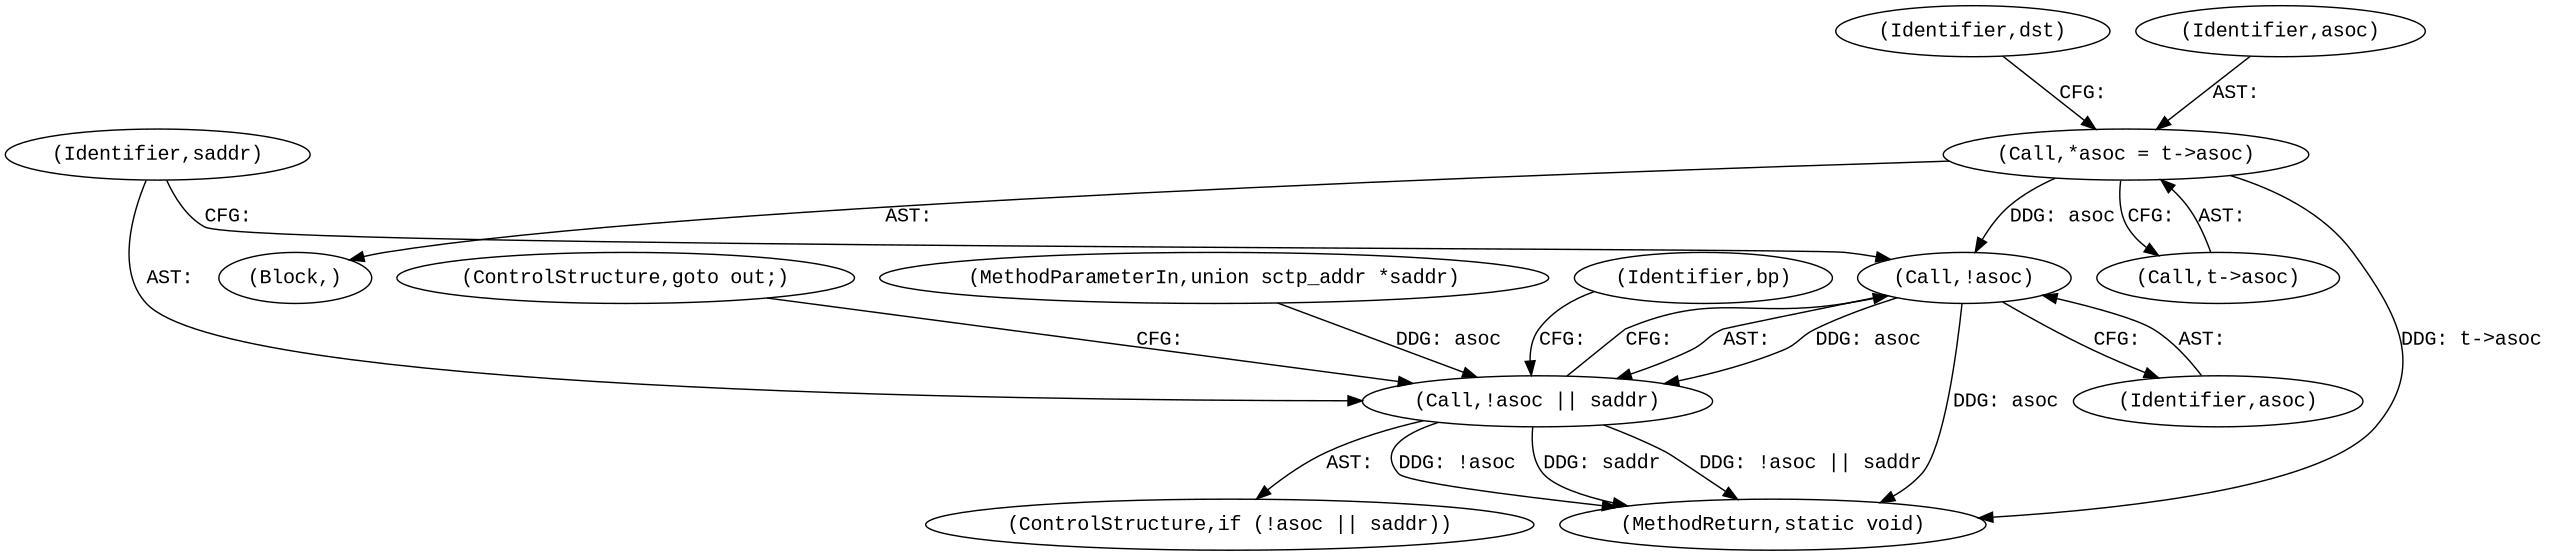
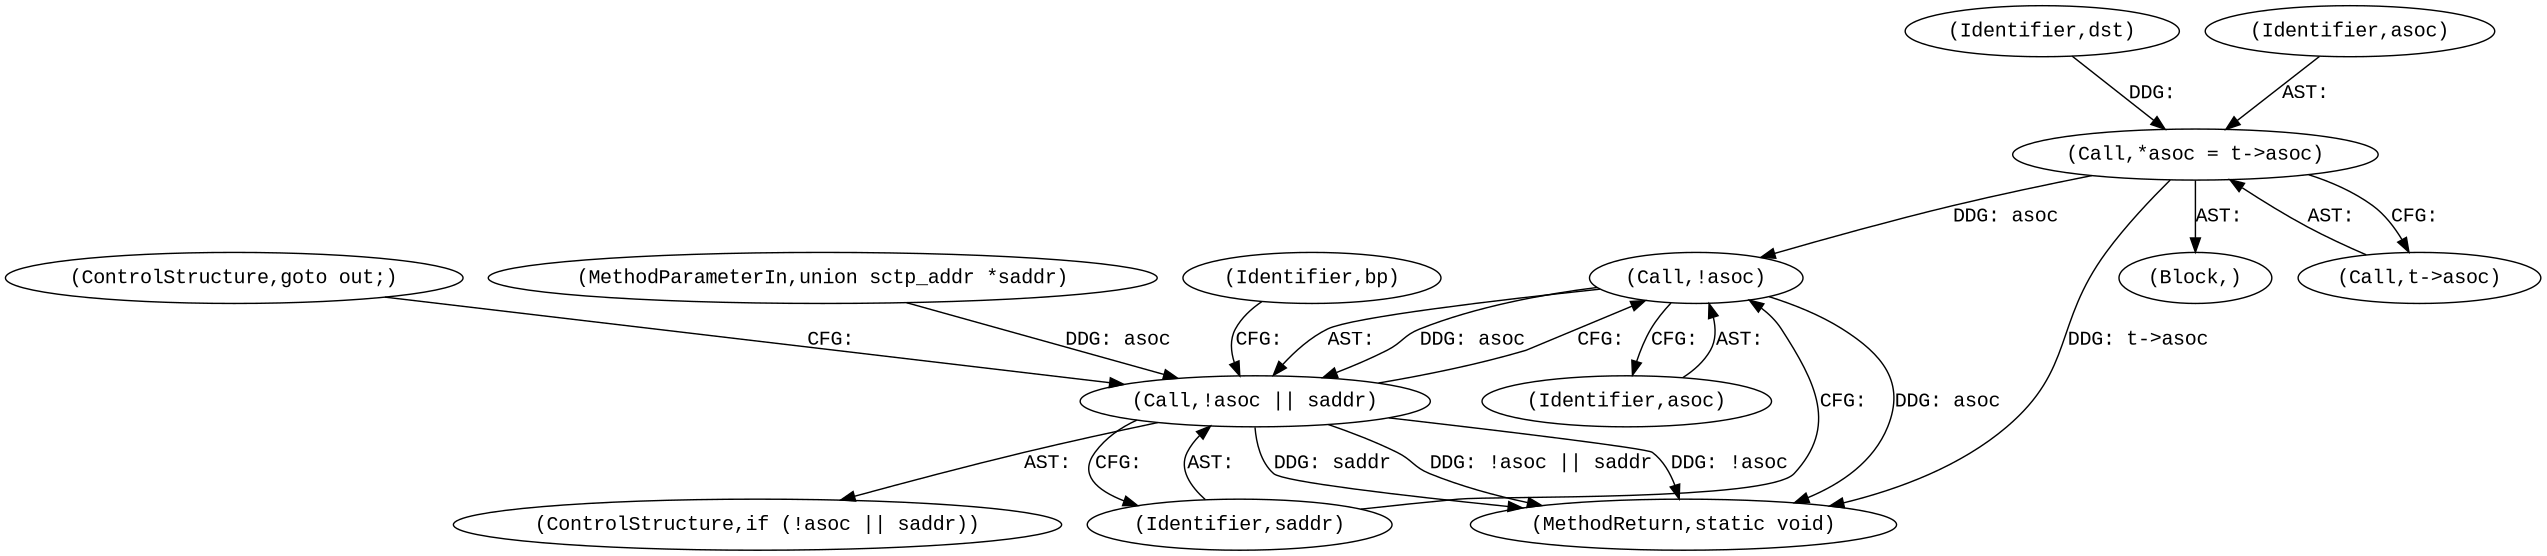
(2089, 93) -> (2159, 93)
none -> (1091, 459)
